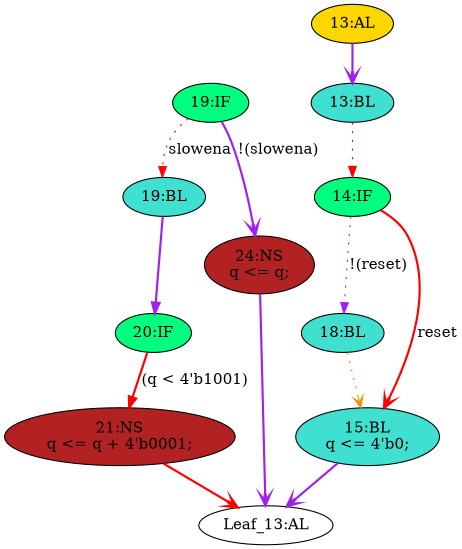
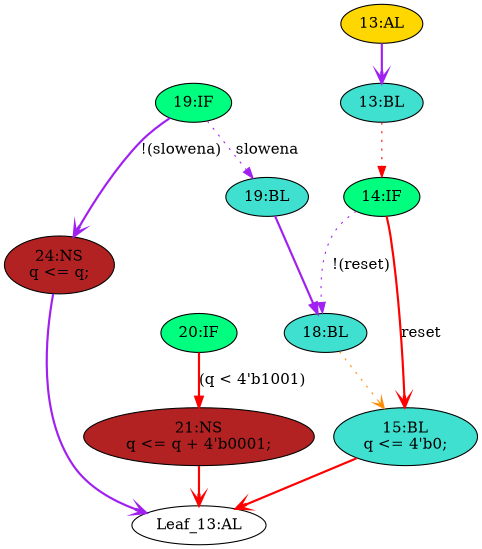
(170, 140) -> (227, 145)
(159, 259) -> (294, 260)
(316, 481) -> (301, 481)
